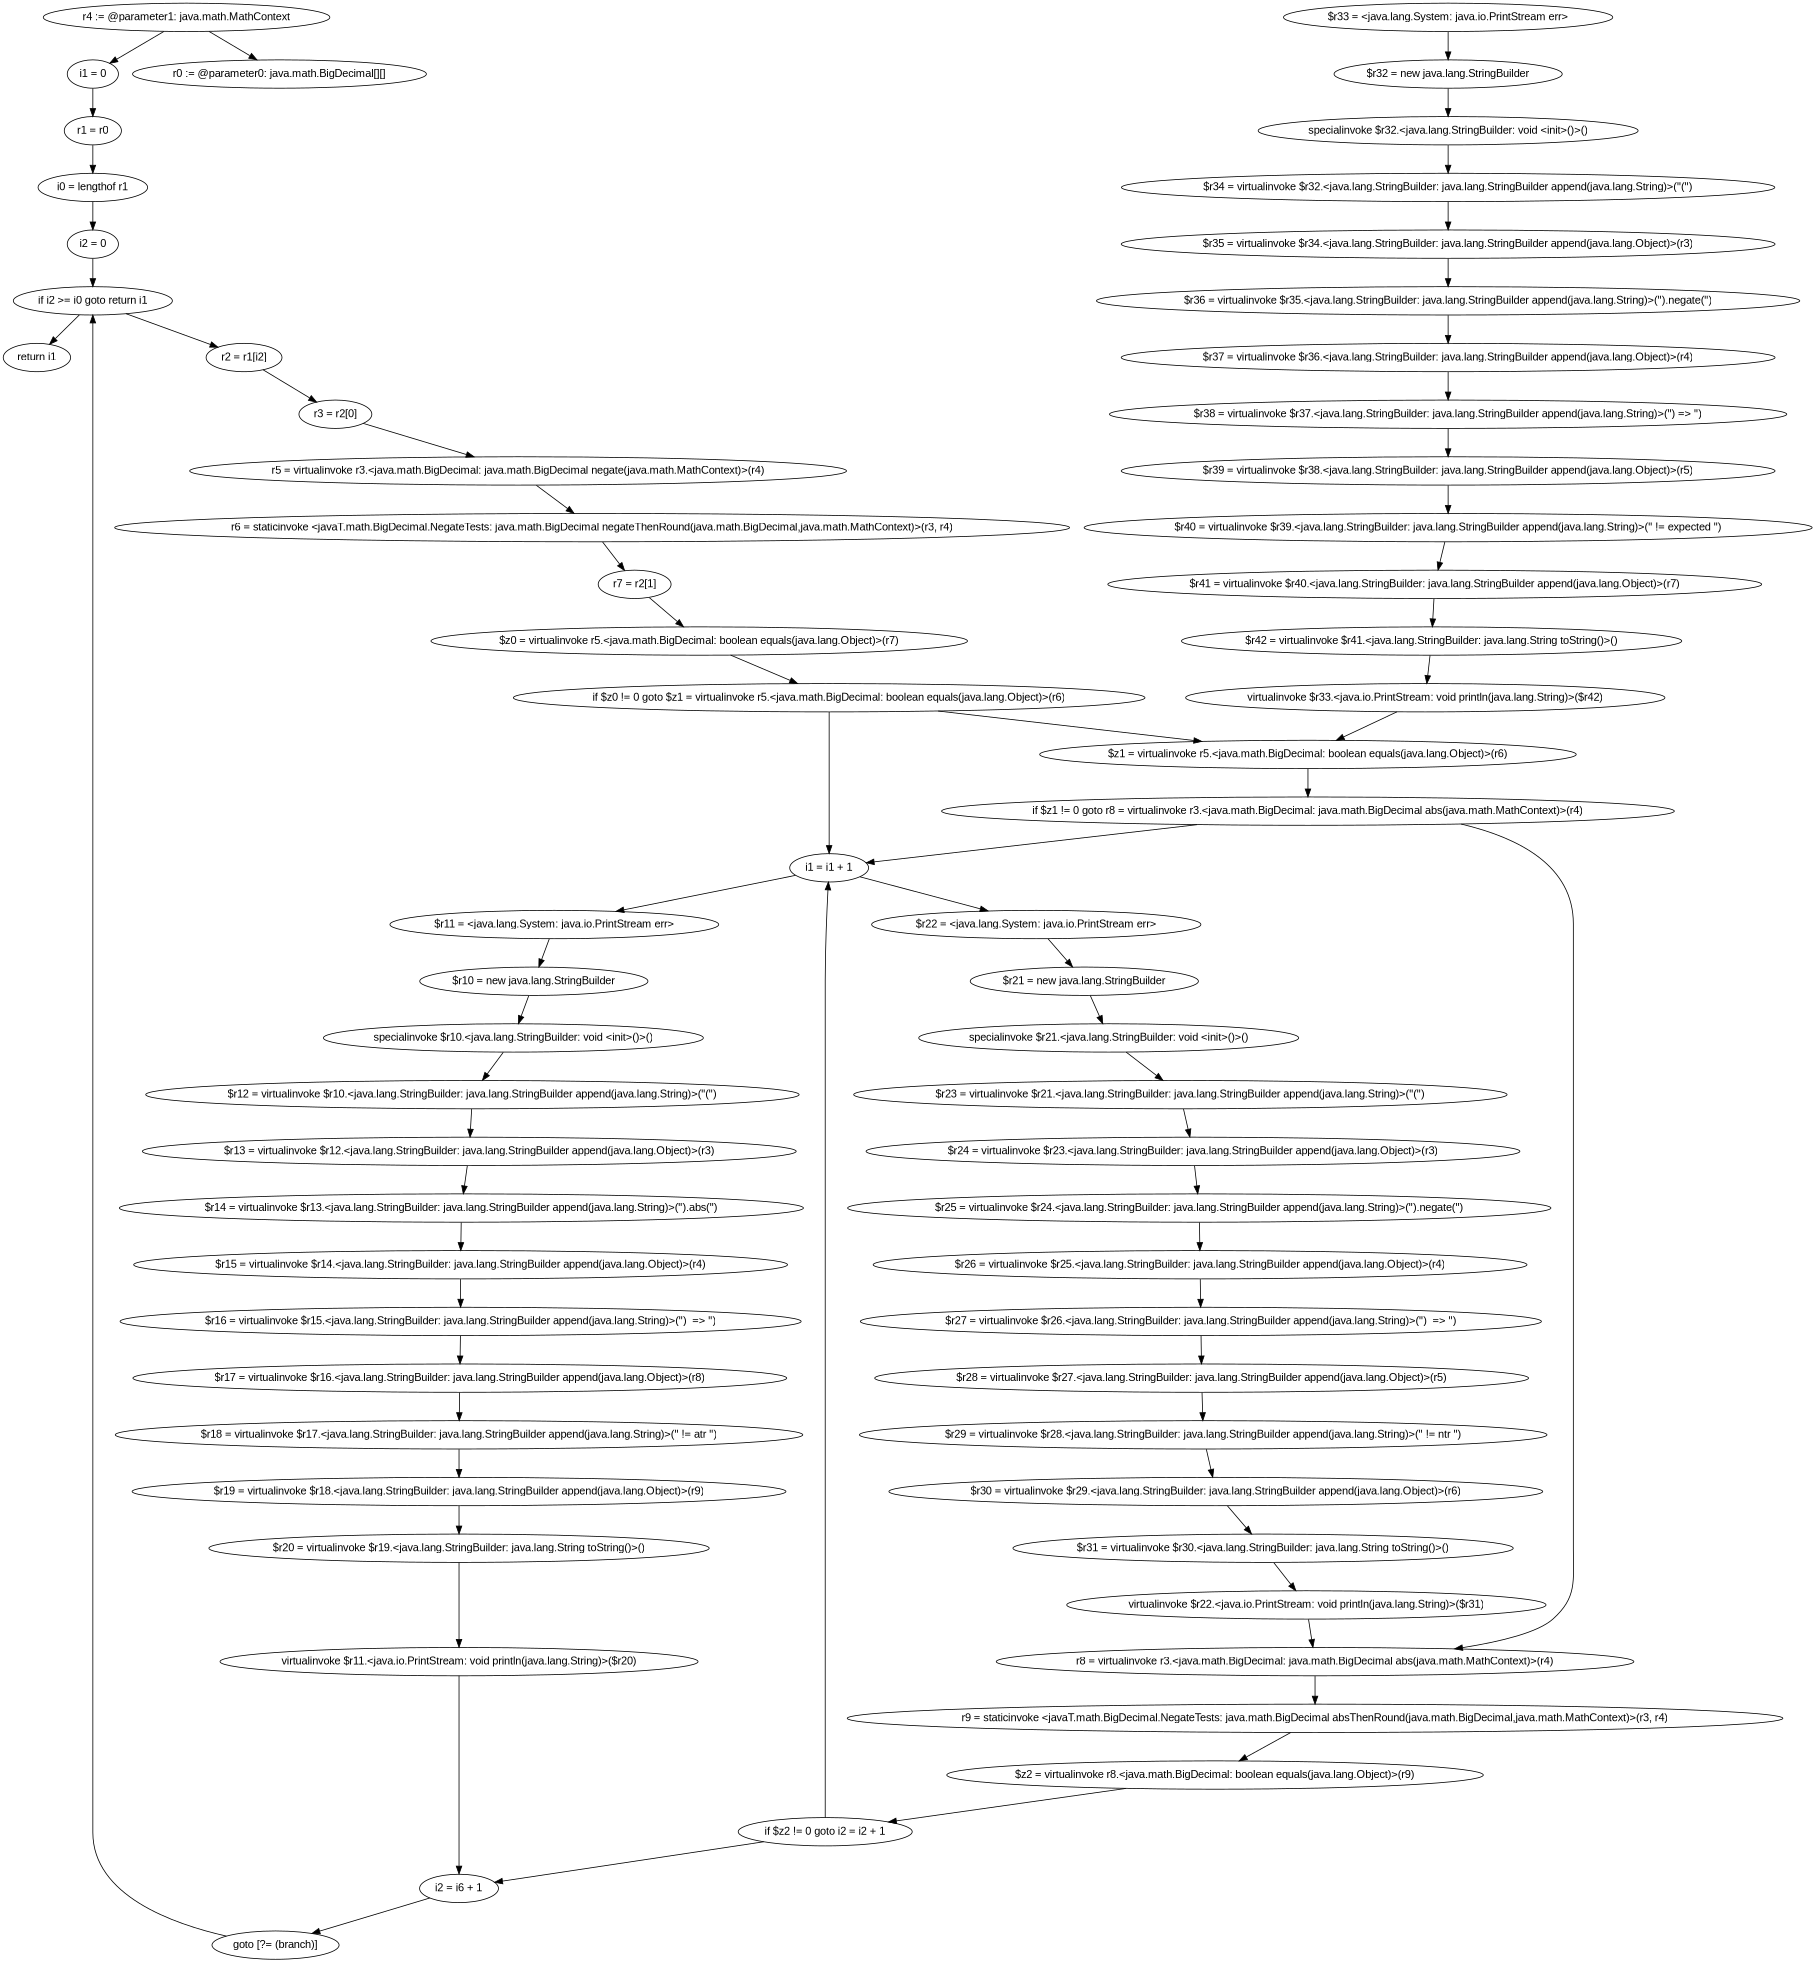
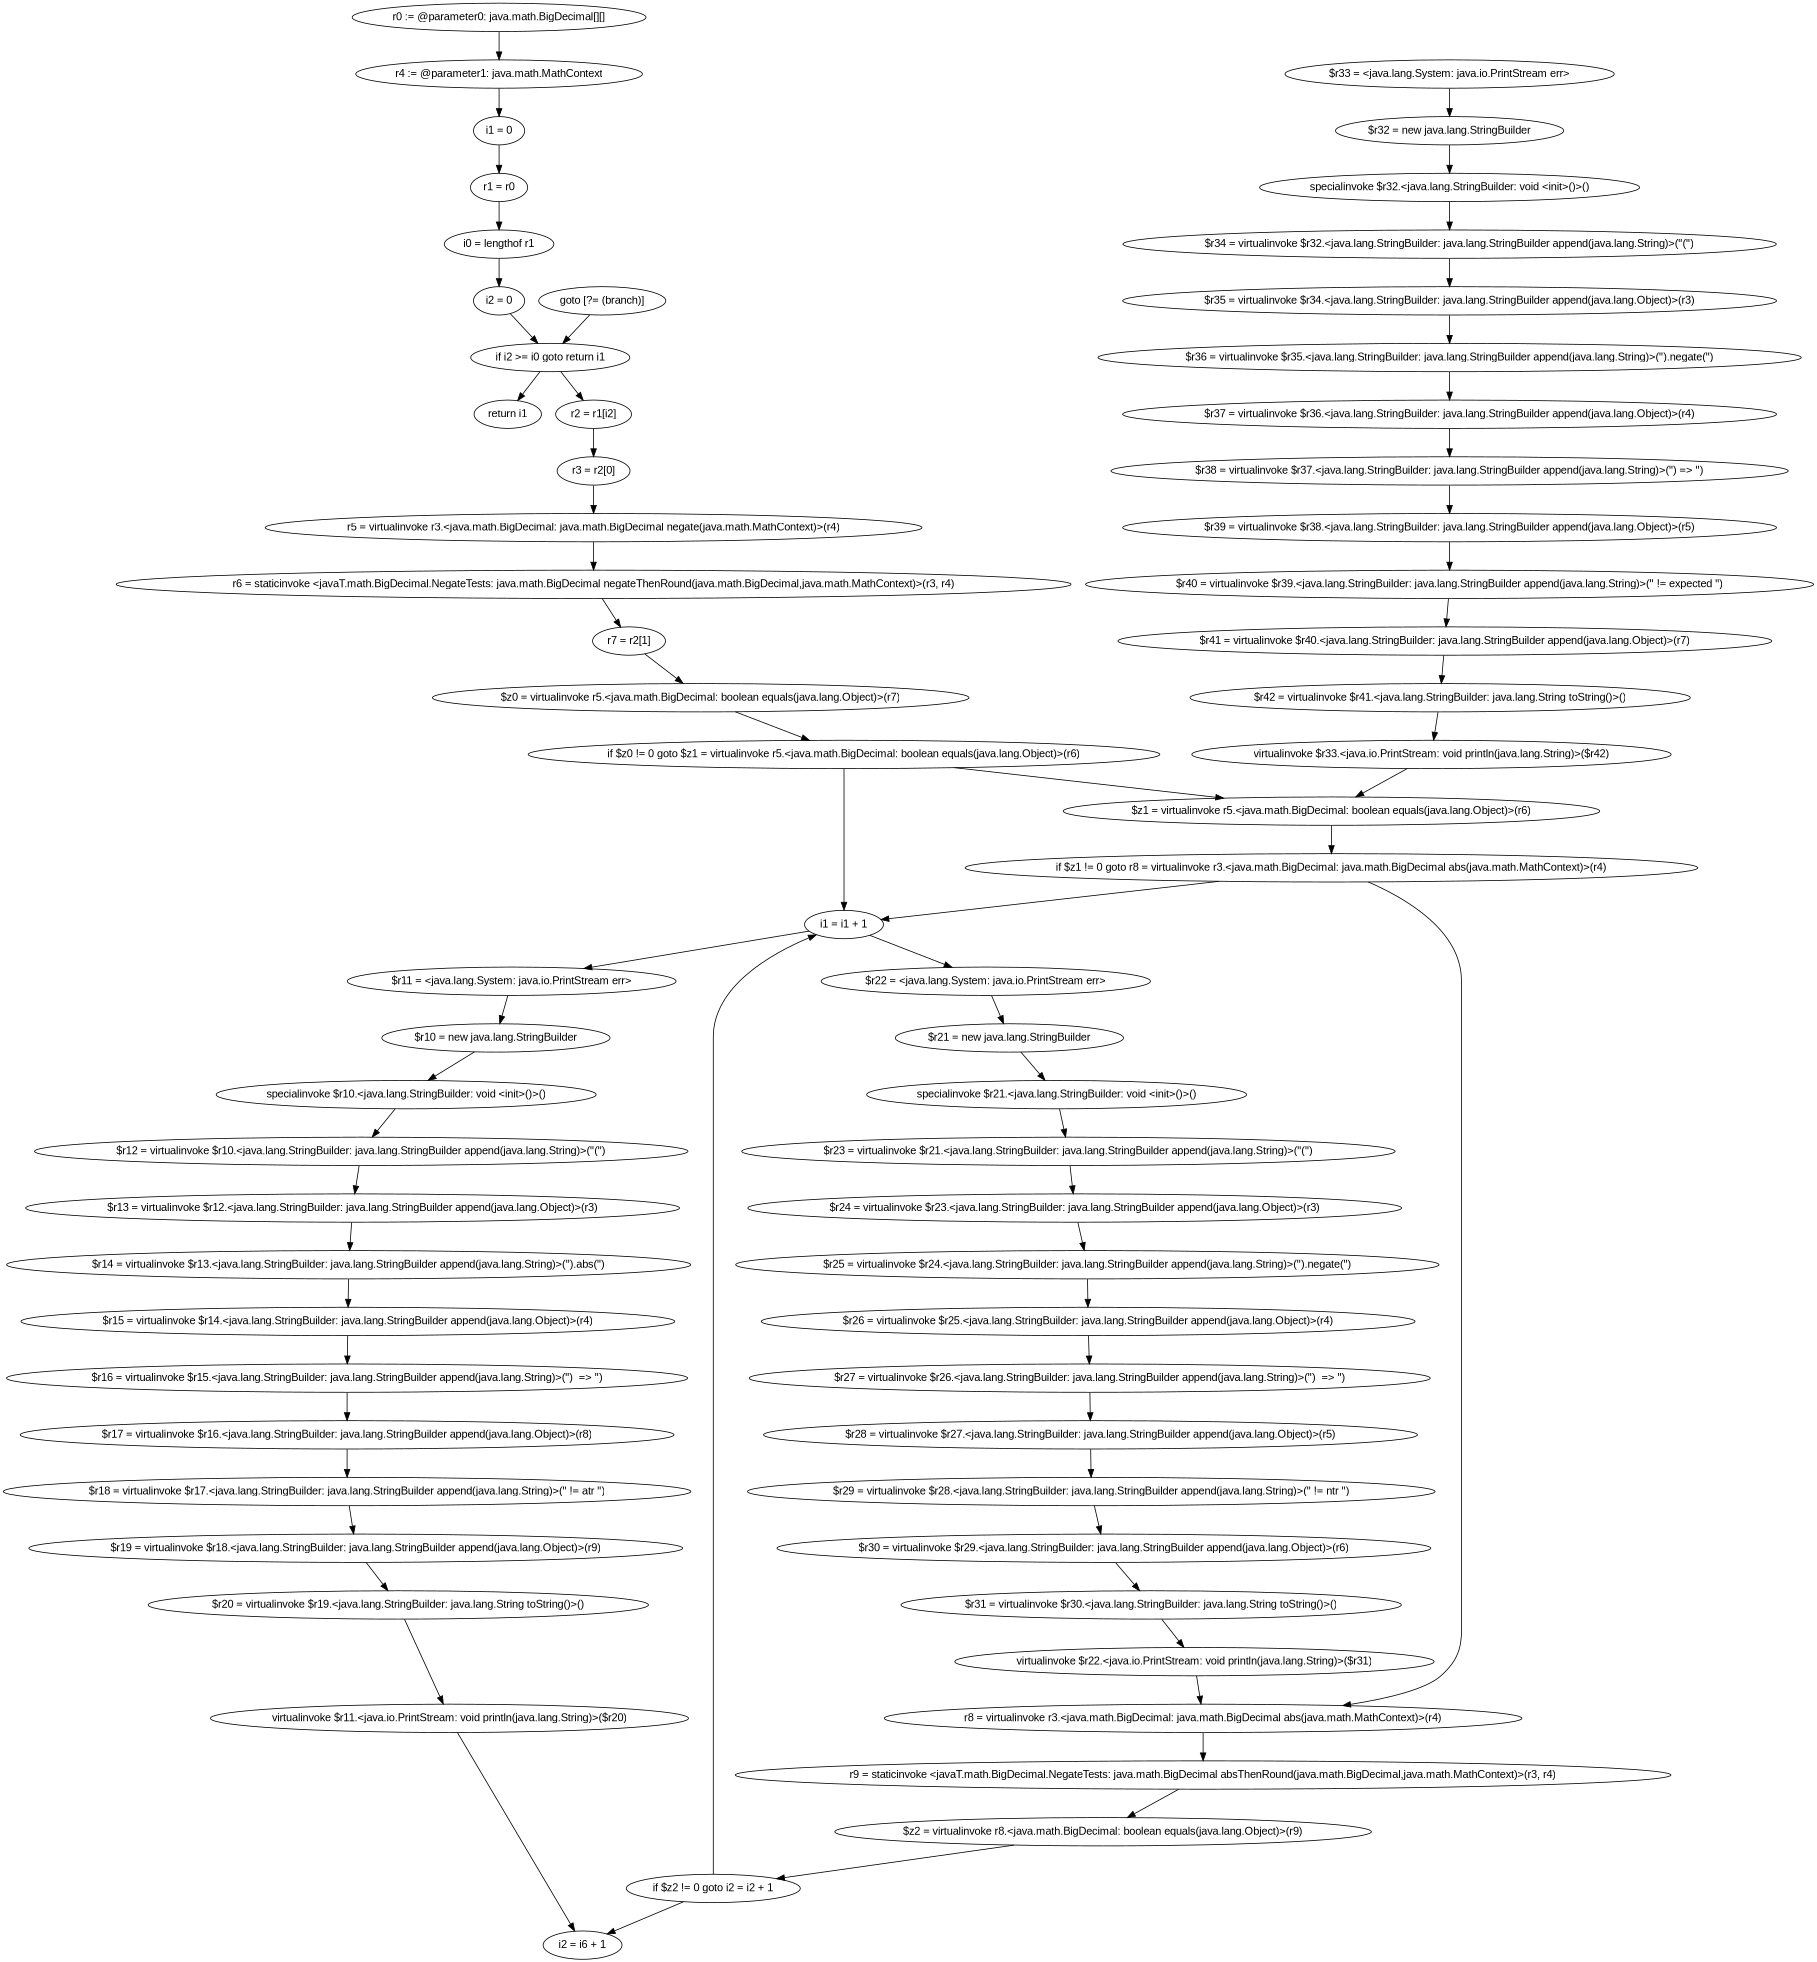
(229, 44) -> (499, 42)
(375, 1915) -> none
